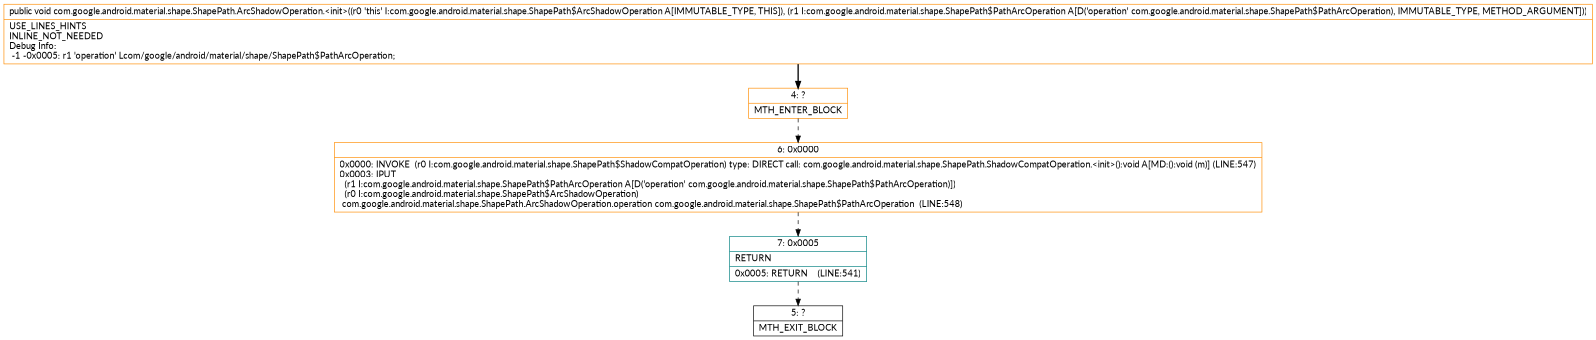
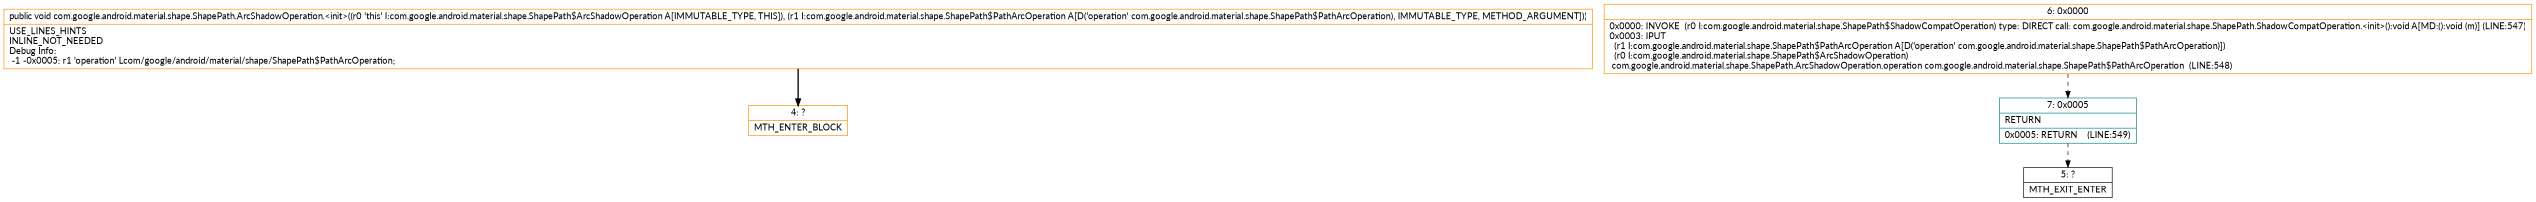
(798, 127) -> none
(798, 274) -> (2068, 135)
(798, 328) -> (2068, 190)
